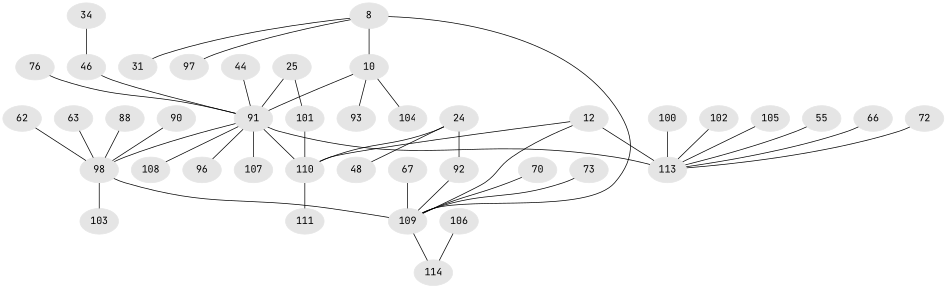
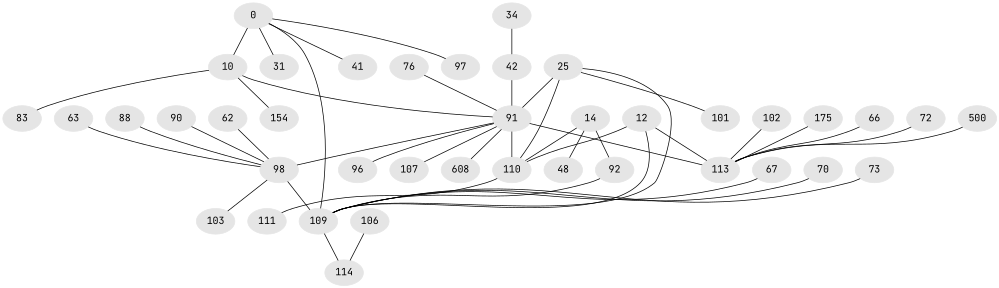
(369, 16) -> (253, 16)
(86, 67) -> (512, 67)
(241, 67) -> none
none -> (358, 67)
(356, 119) -> (22, 119)
(408, 119) -> (279, 119)
(459, 119) -> (590, 119)
(667, 119) -> (977, 119)
(770, 119) -> (823, 119)
(822, 119) -> none
(305, 144) -> (543, 121)
(151, 170) -> (460, 170)
none -> (632, 194)
